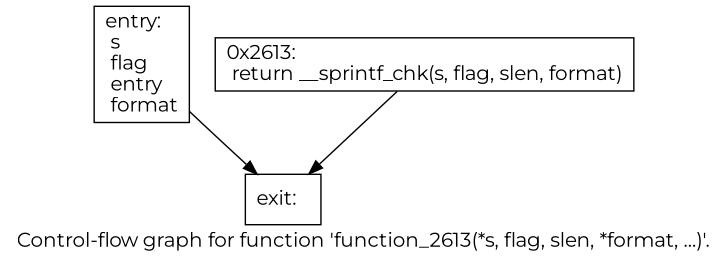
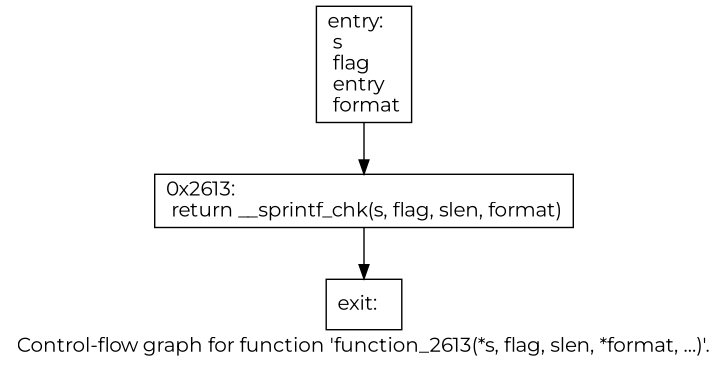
(218, 138) -> (364, 141)
